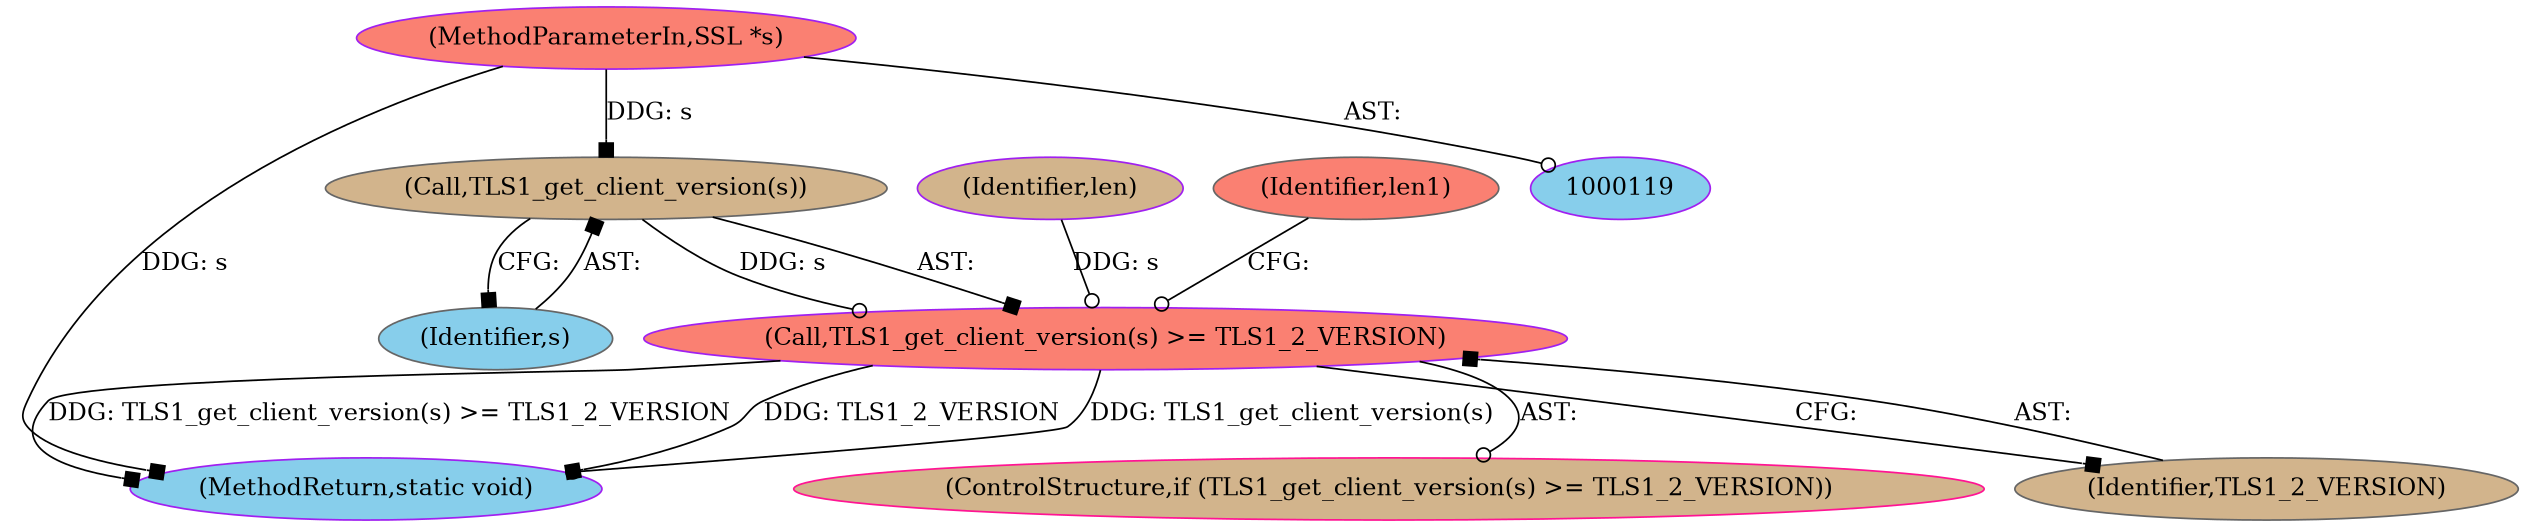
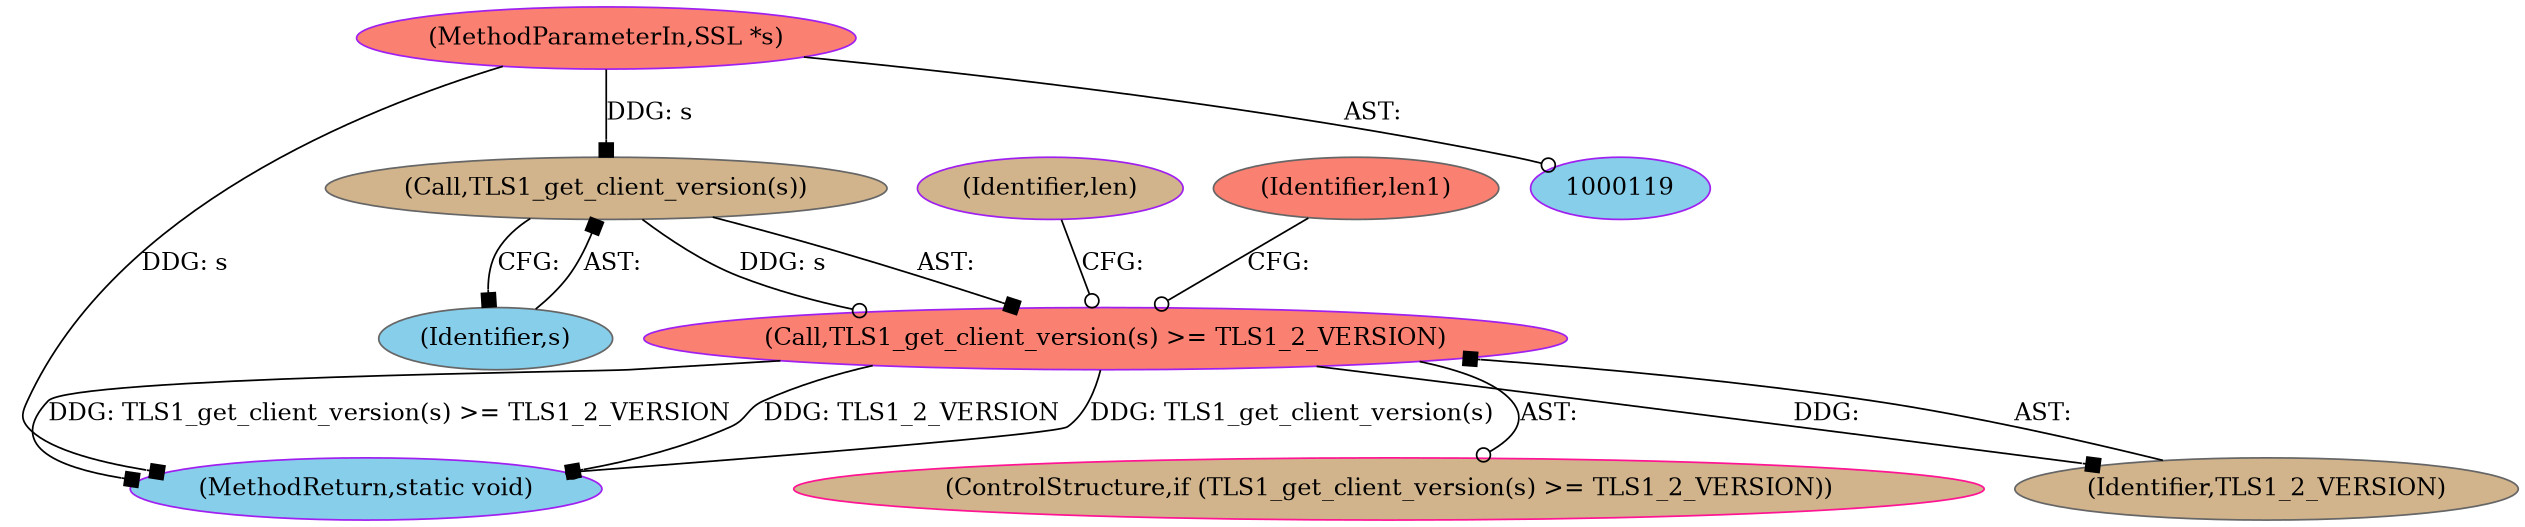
(1117, 263) -> (1117, 263)
(1830, 414) -> (1830, 414)
